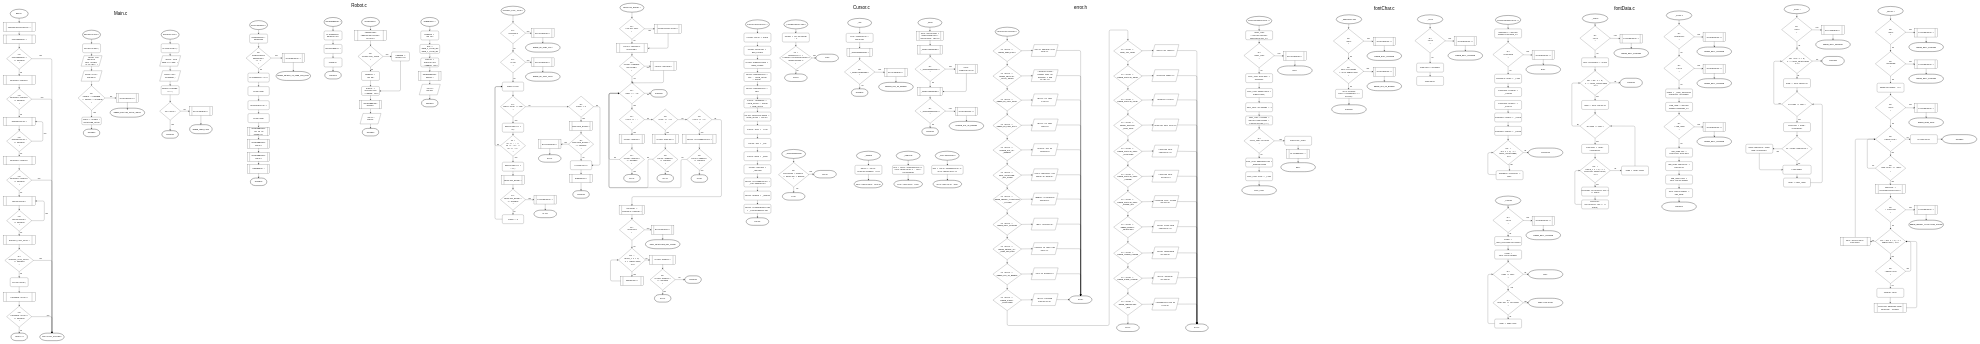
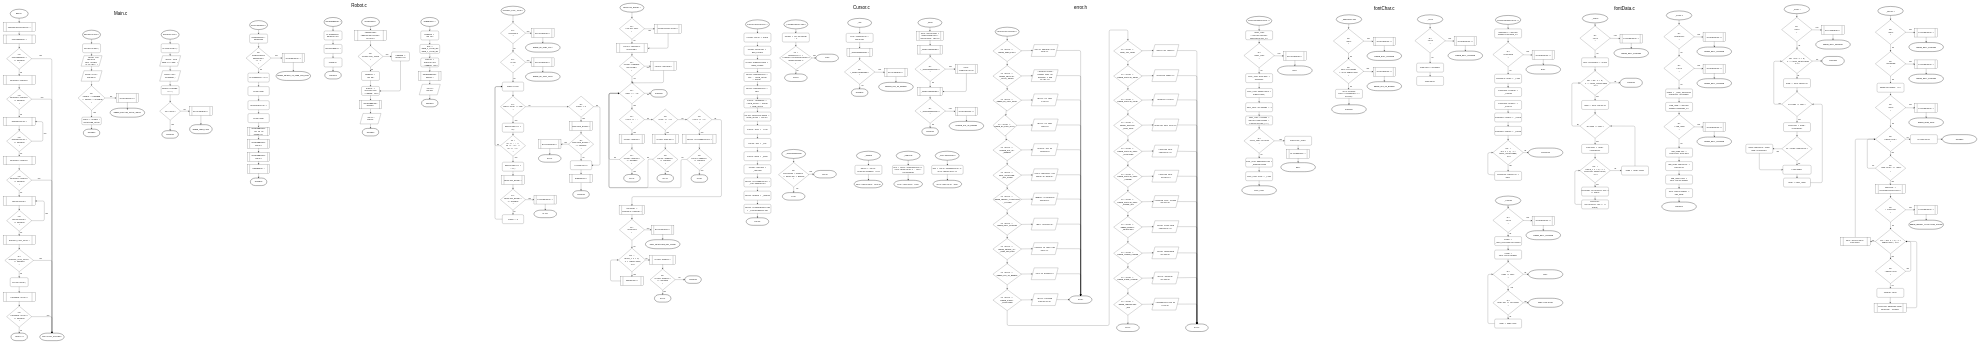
(1007, 125) -> (1005, 125)
(1510, 175) -> (1508, 176)
